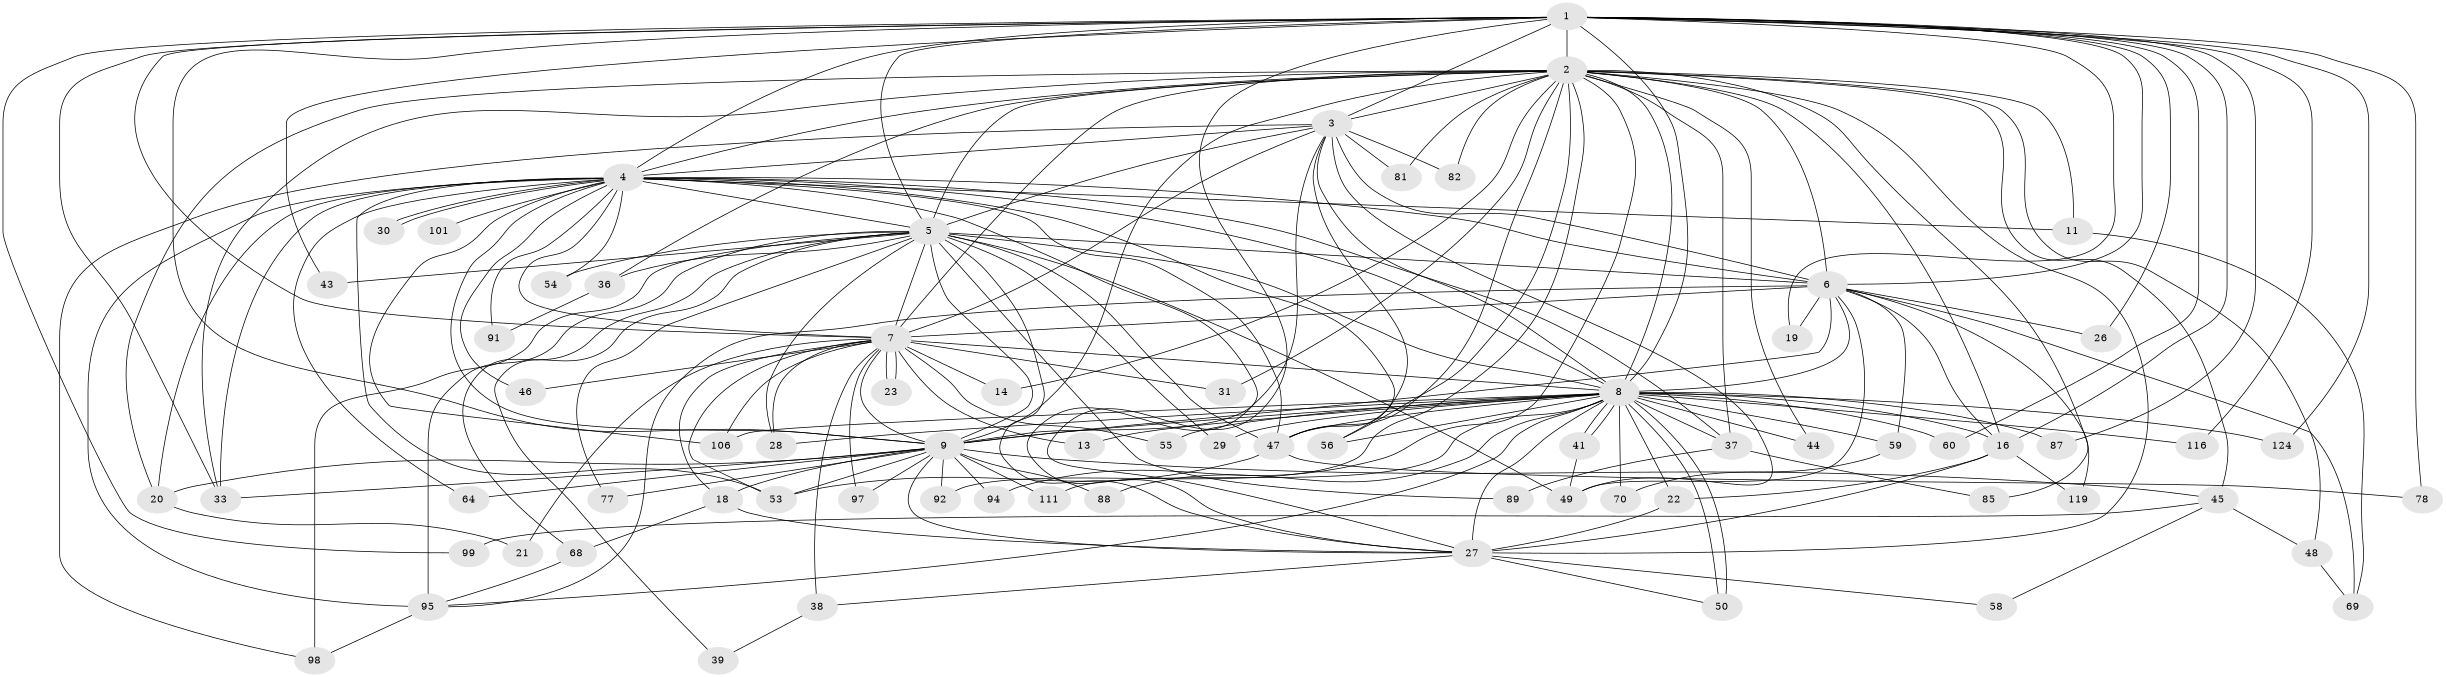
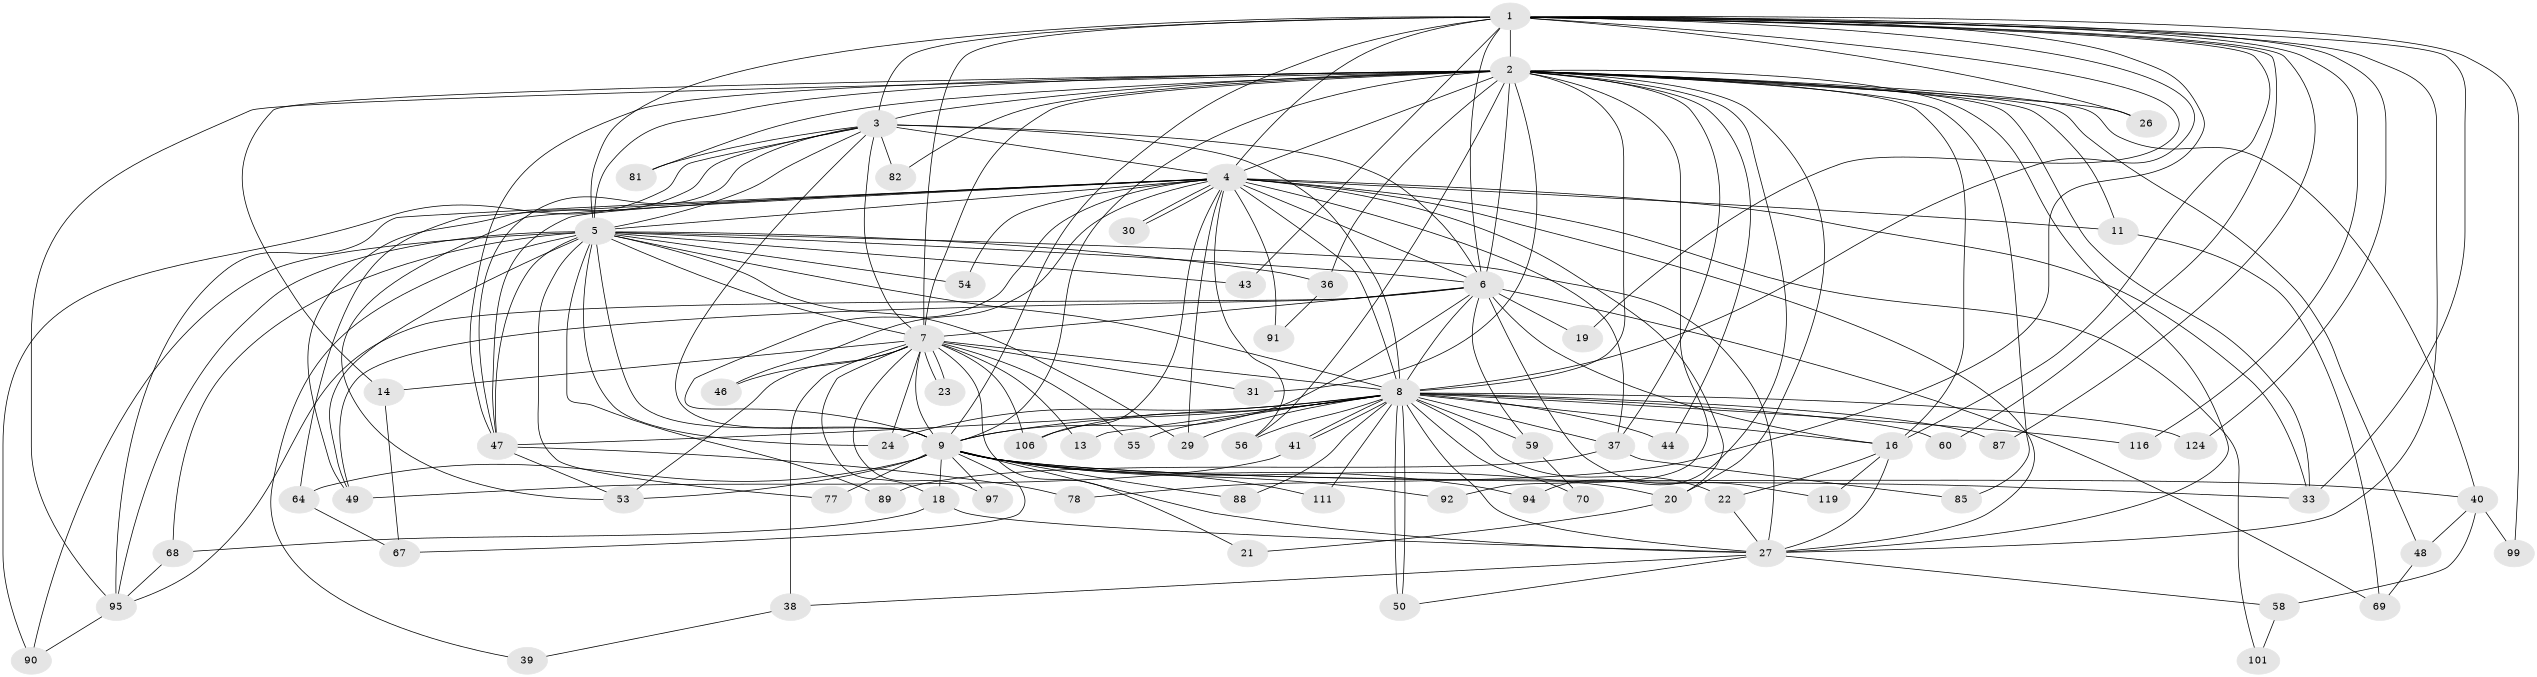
(1965, 310) -> (1831, 87)
(605, 319) -> (1196, 322)
(776, 446) -> (888, 446)
(2218, 500) -> (2478, 500)
none -> (400, 553)
(1039, 554) -> (236, 117)
none -> (2269, 634)
(315, 661) -> (31, 661)
